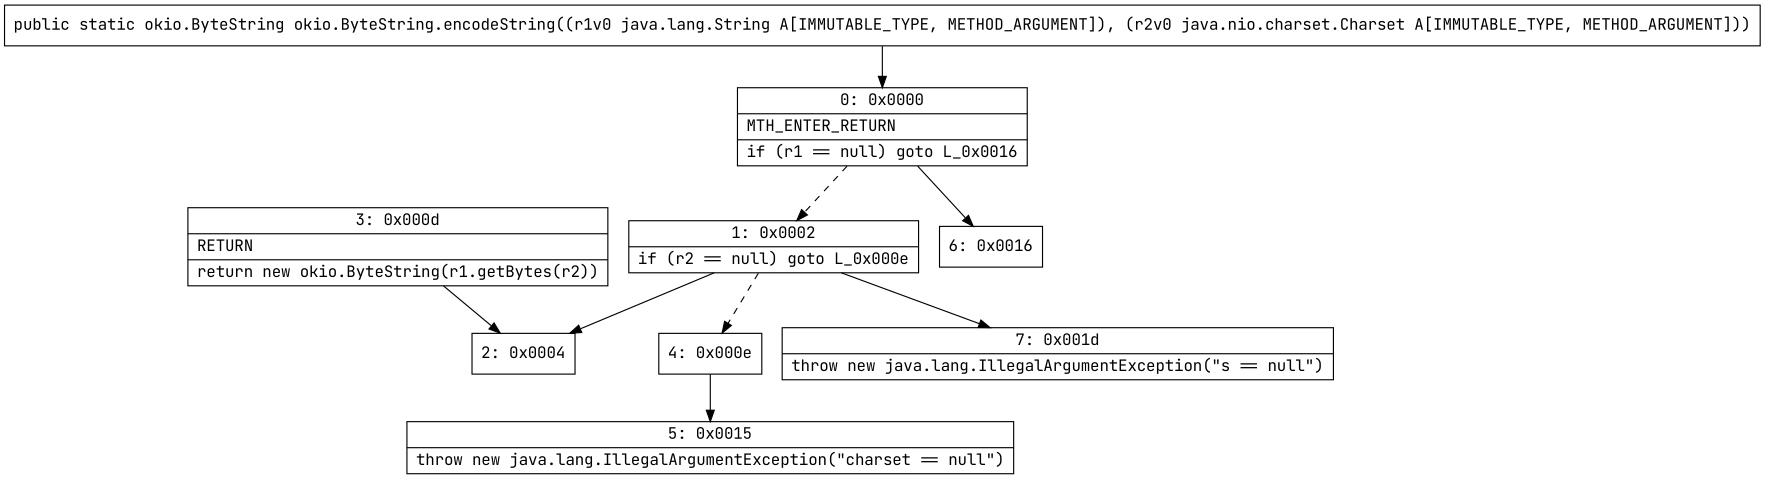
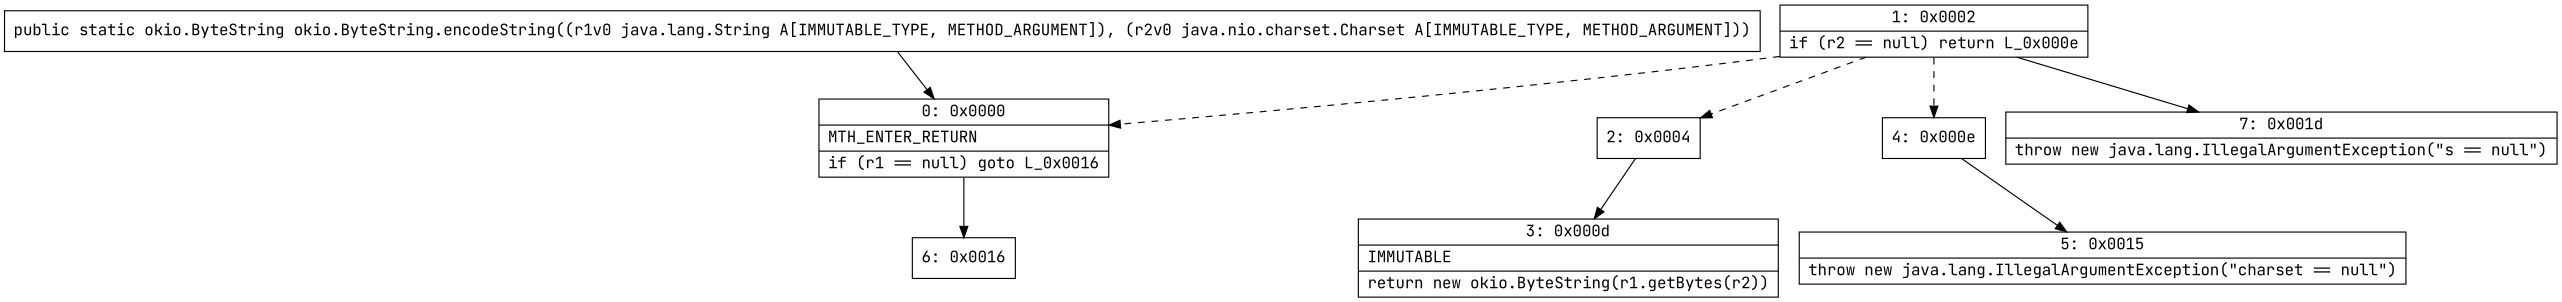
(826, 189) -> (1450, 94)
(225, 246) -> (1410, 258)
(774, 259) -> (1934, 44)
(647, 301) -> (1789, 86)
(467, 306) -> (1618, 184)
